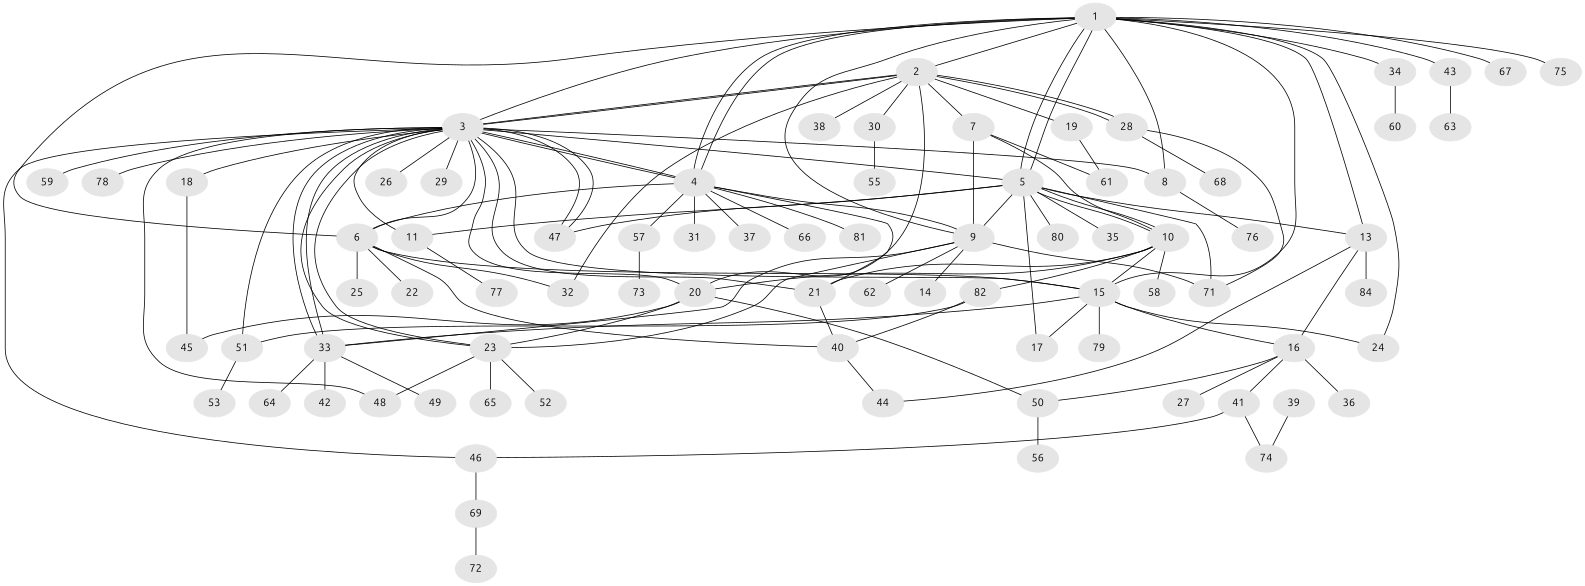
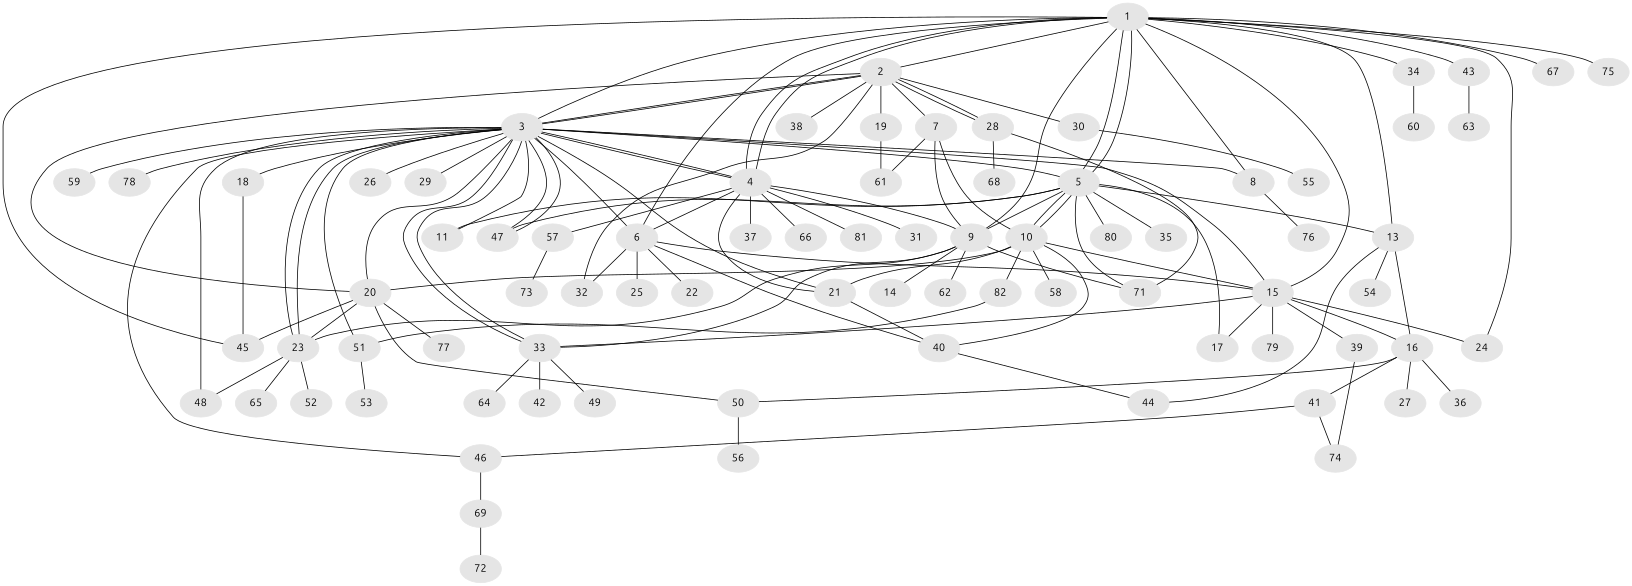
none -> (371, 37)
(468, 274) -> (404, 318)
(1366, 293) -> (1370, 293)
none -> (1315, 321)
(911, 323) -> (1058, 322)
